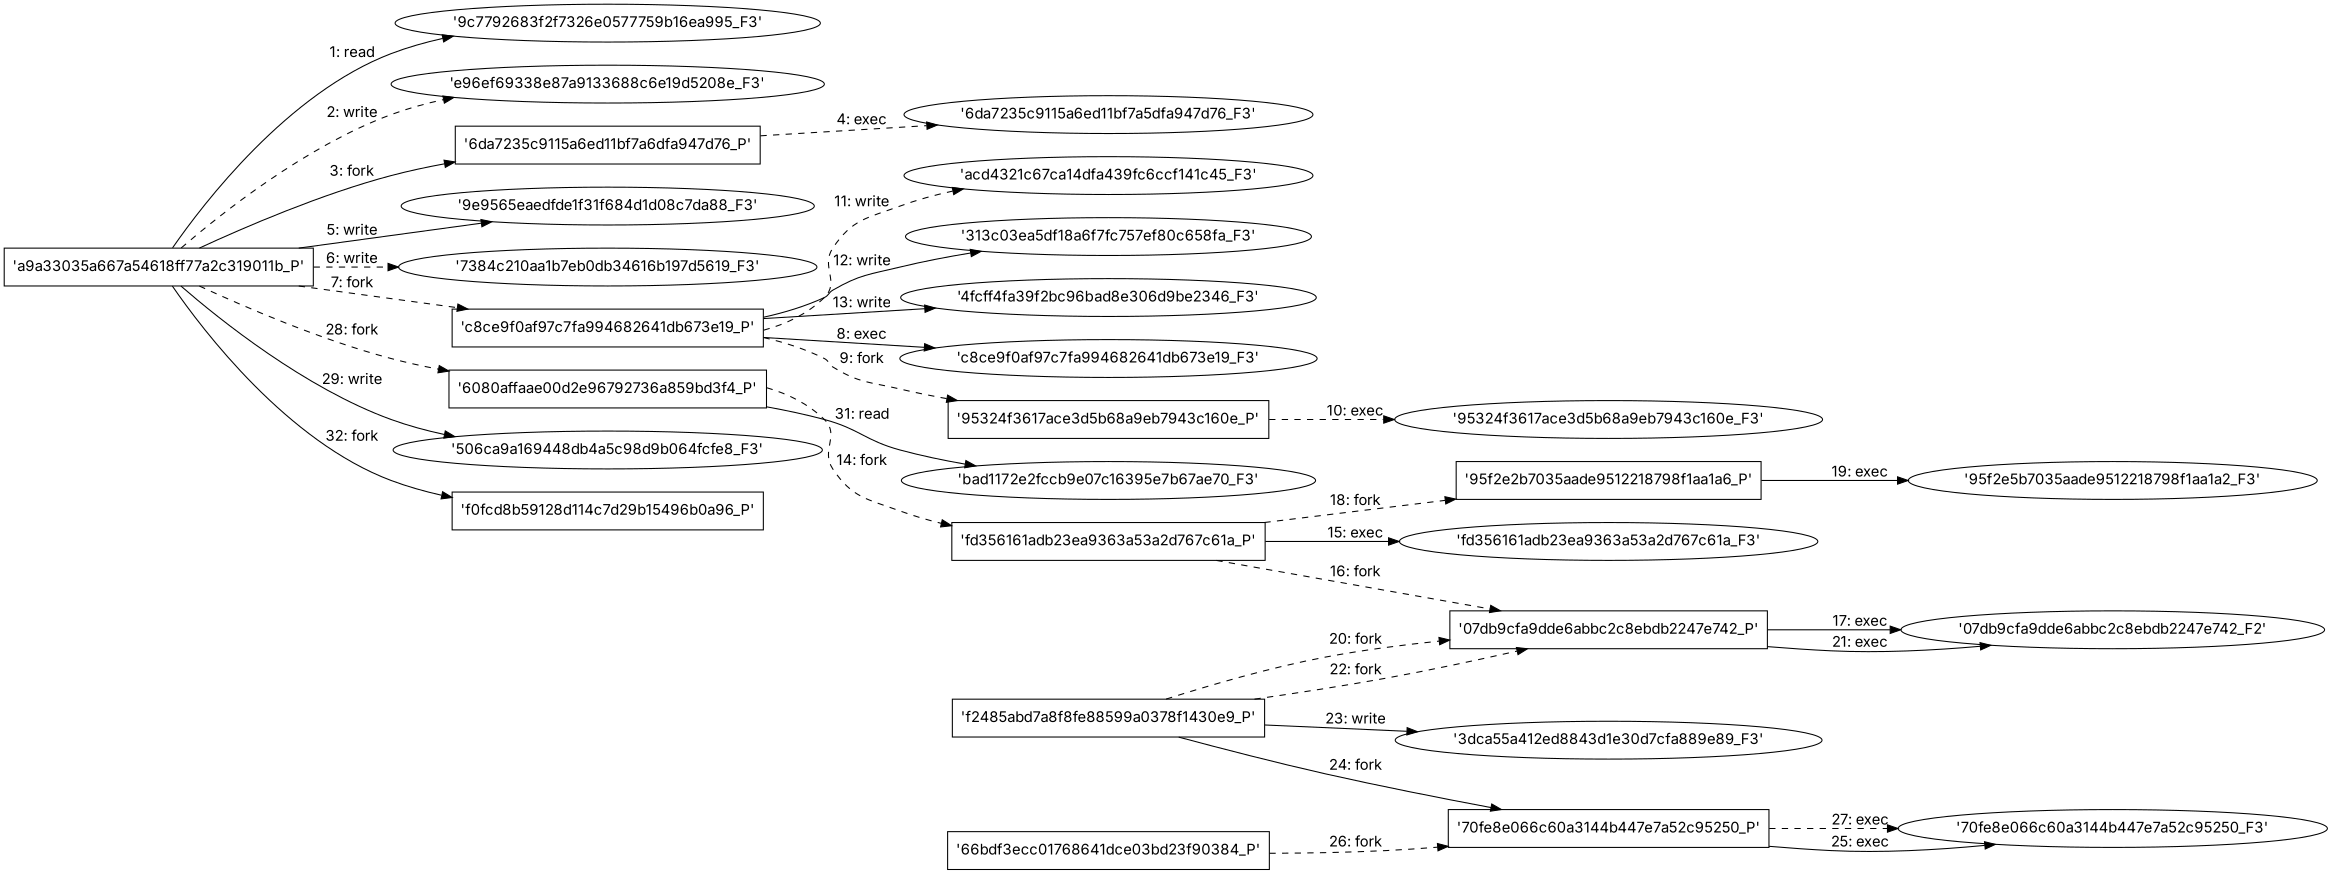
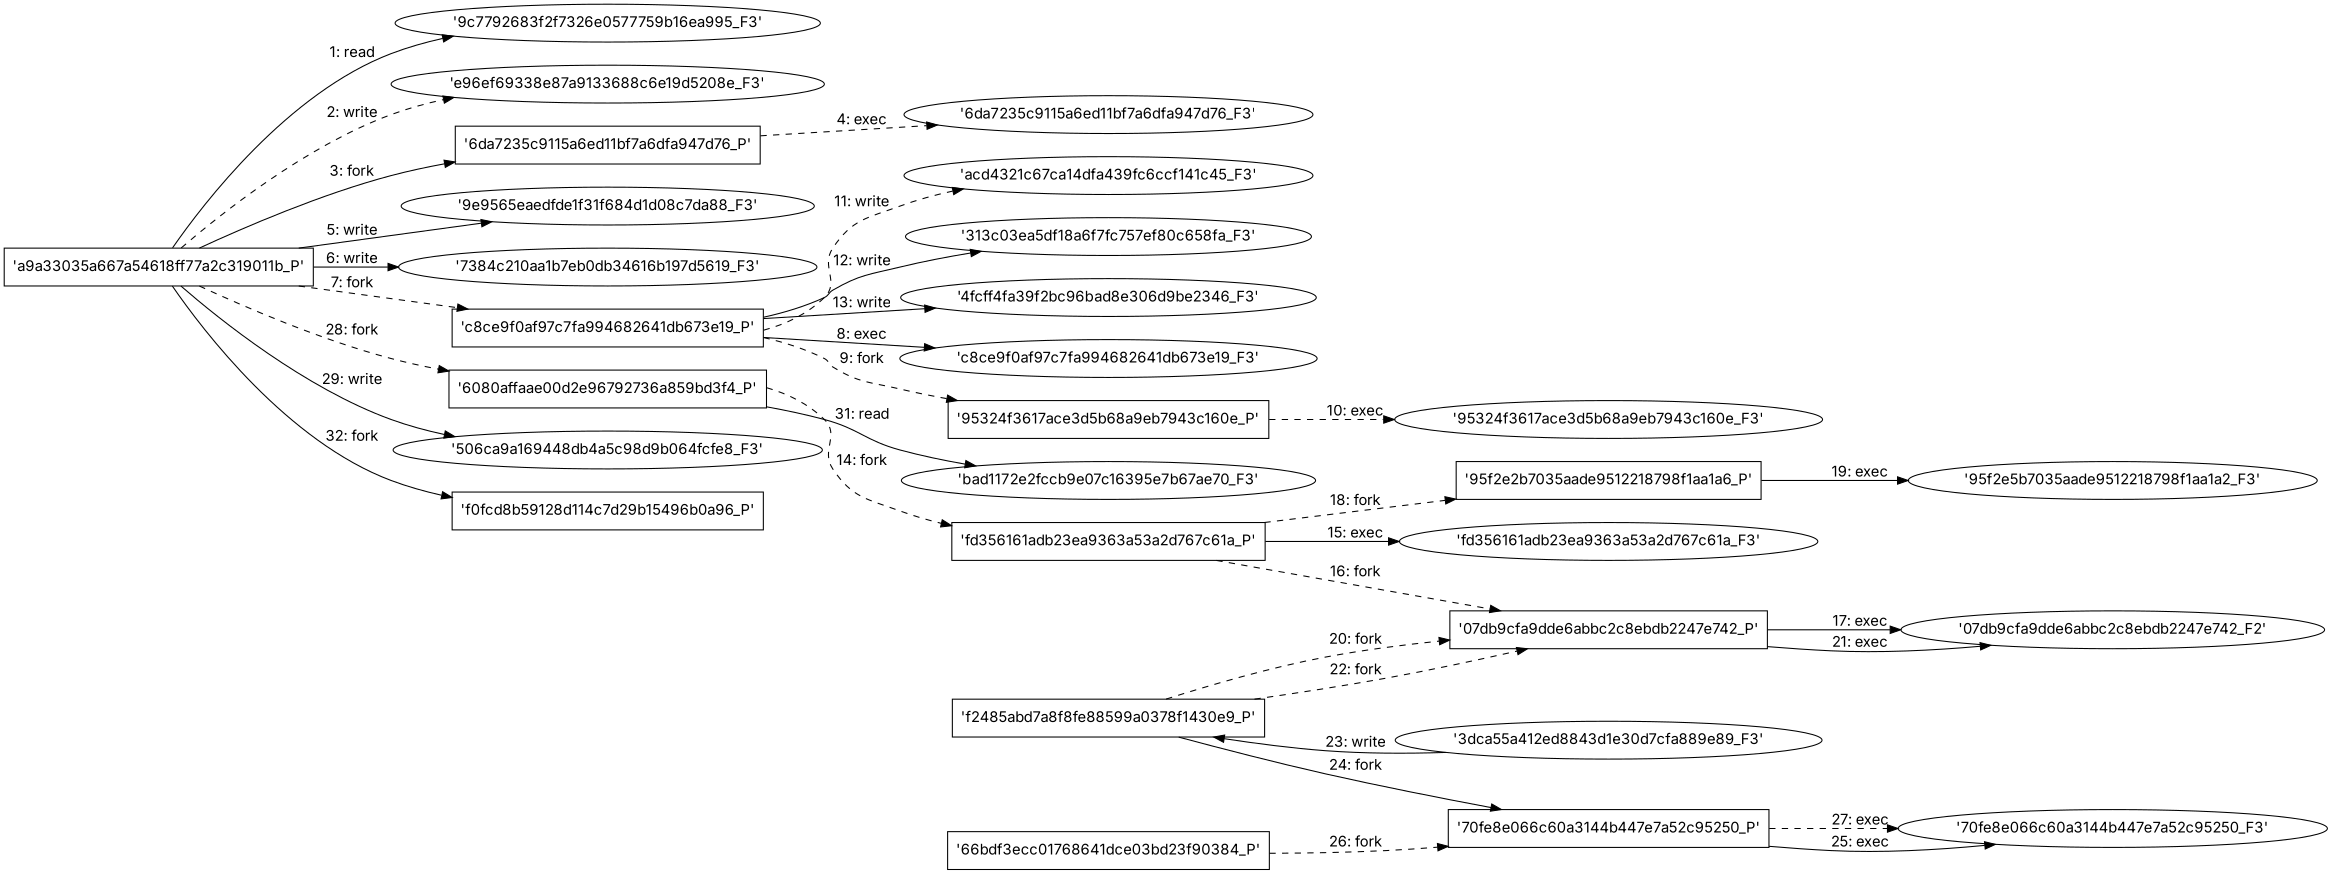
(1108, 115) -> (1108, 115)
(351, 267) -> (351, 267)
(1336, 728) -> (1335, 751)
